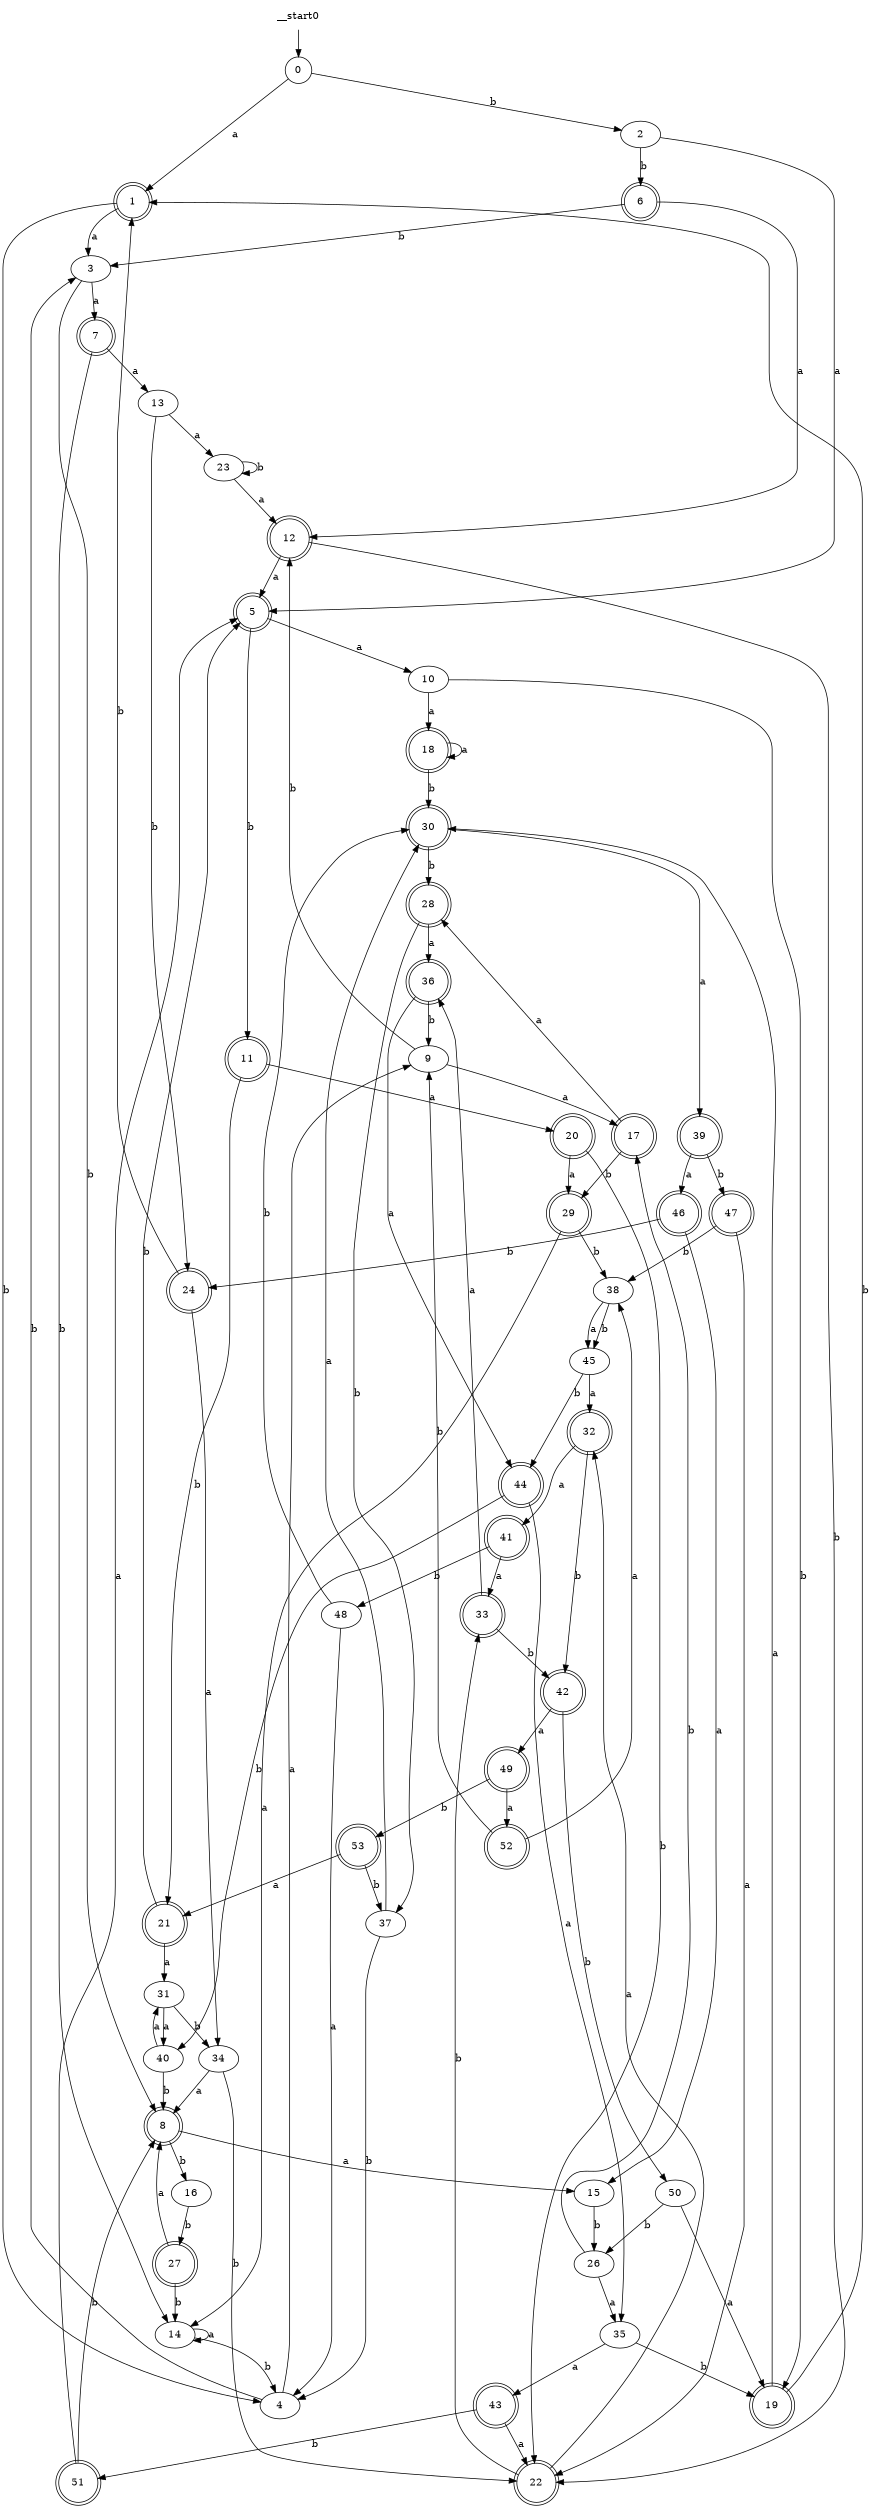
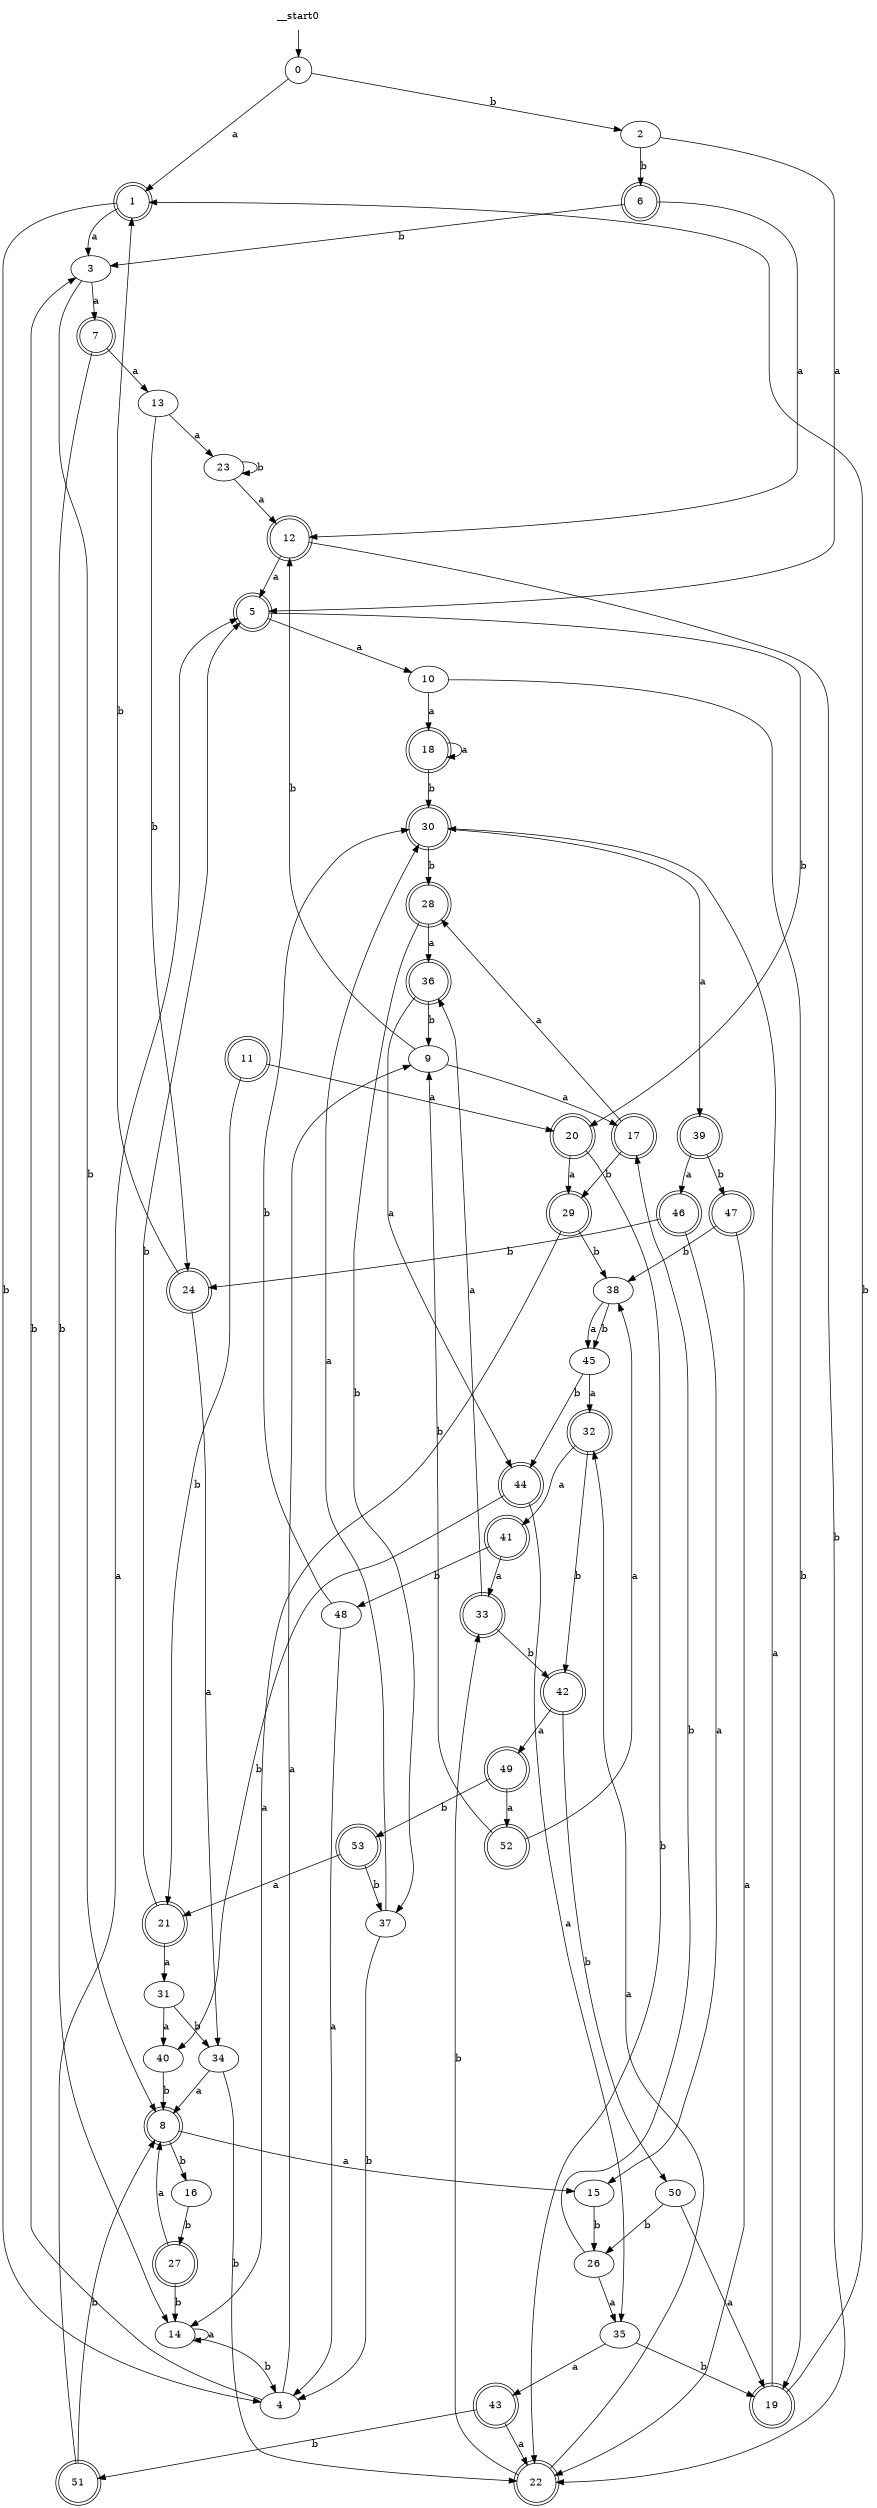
(248, 830) -> (795, 674)
(153, 2030) -> none
